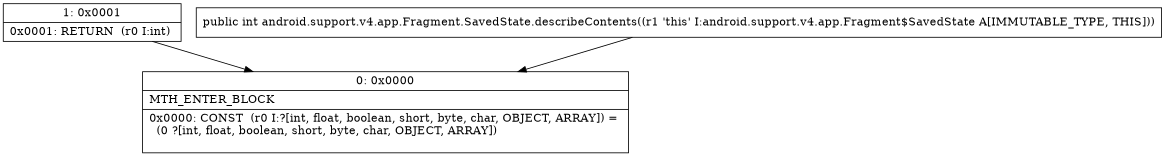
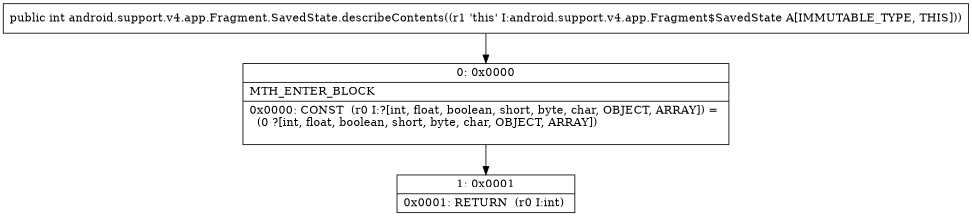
(199, 55) -> (486, 156)
